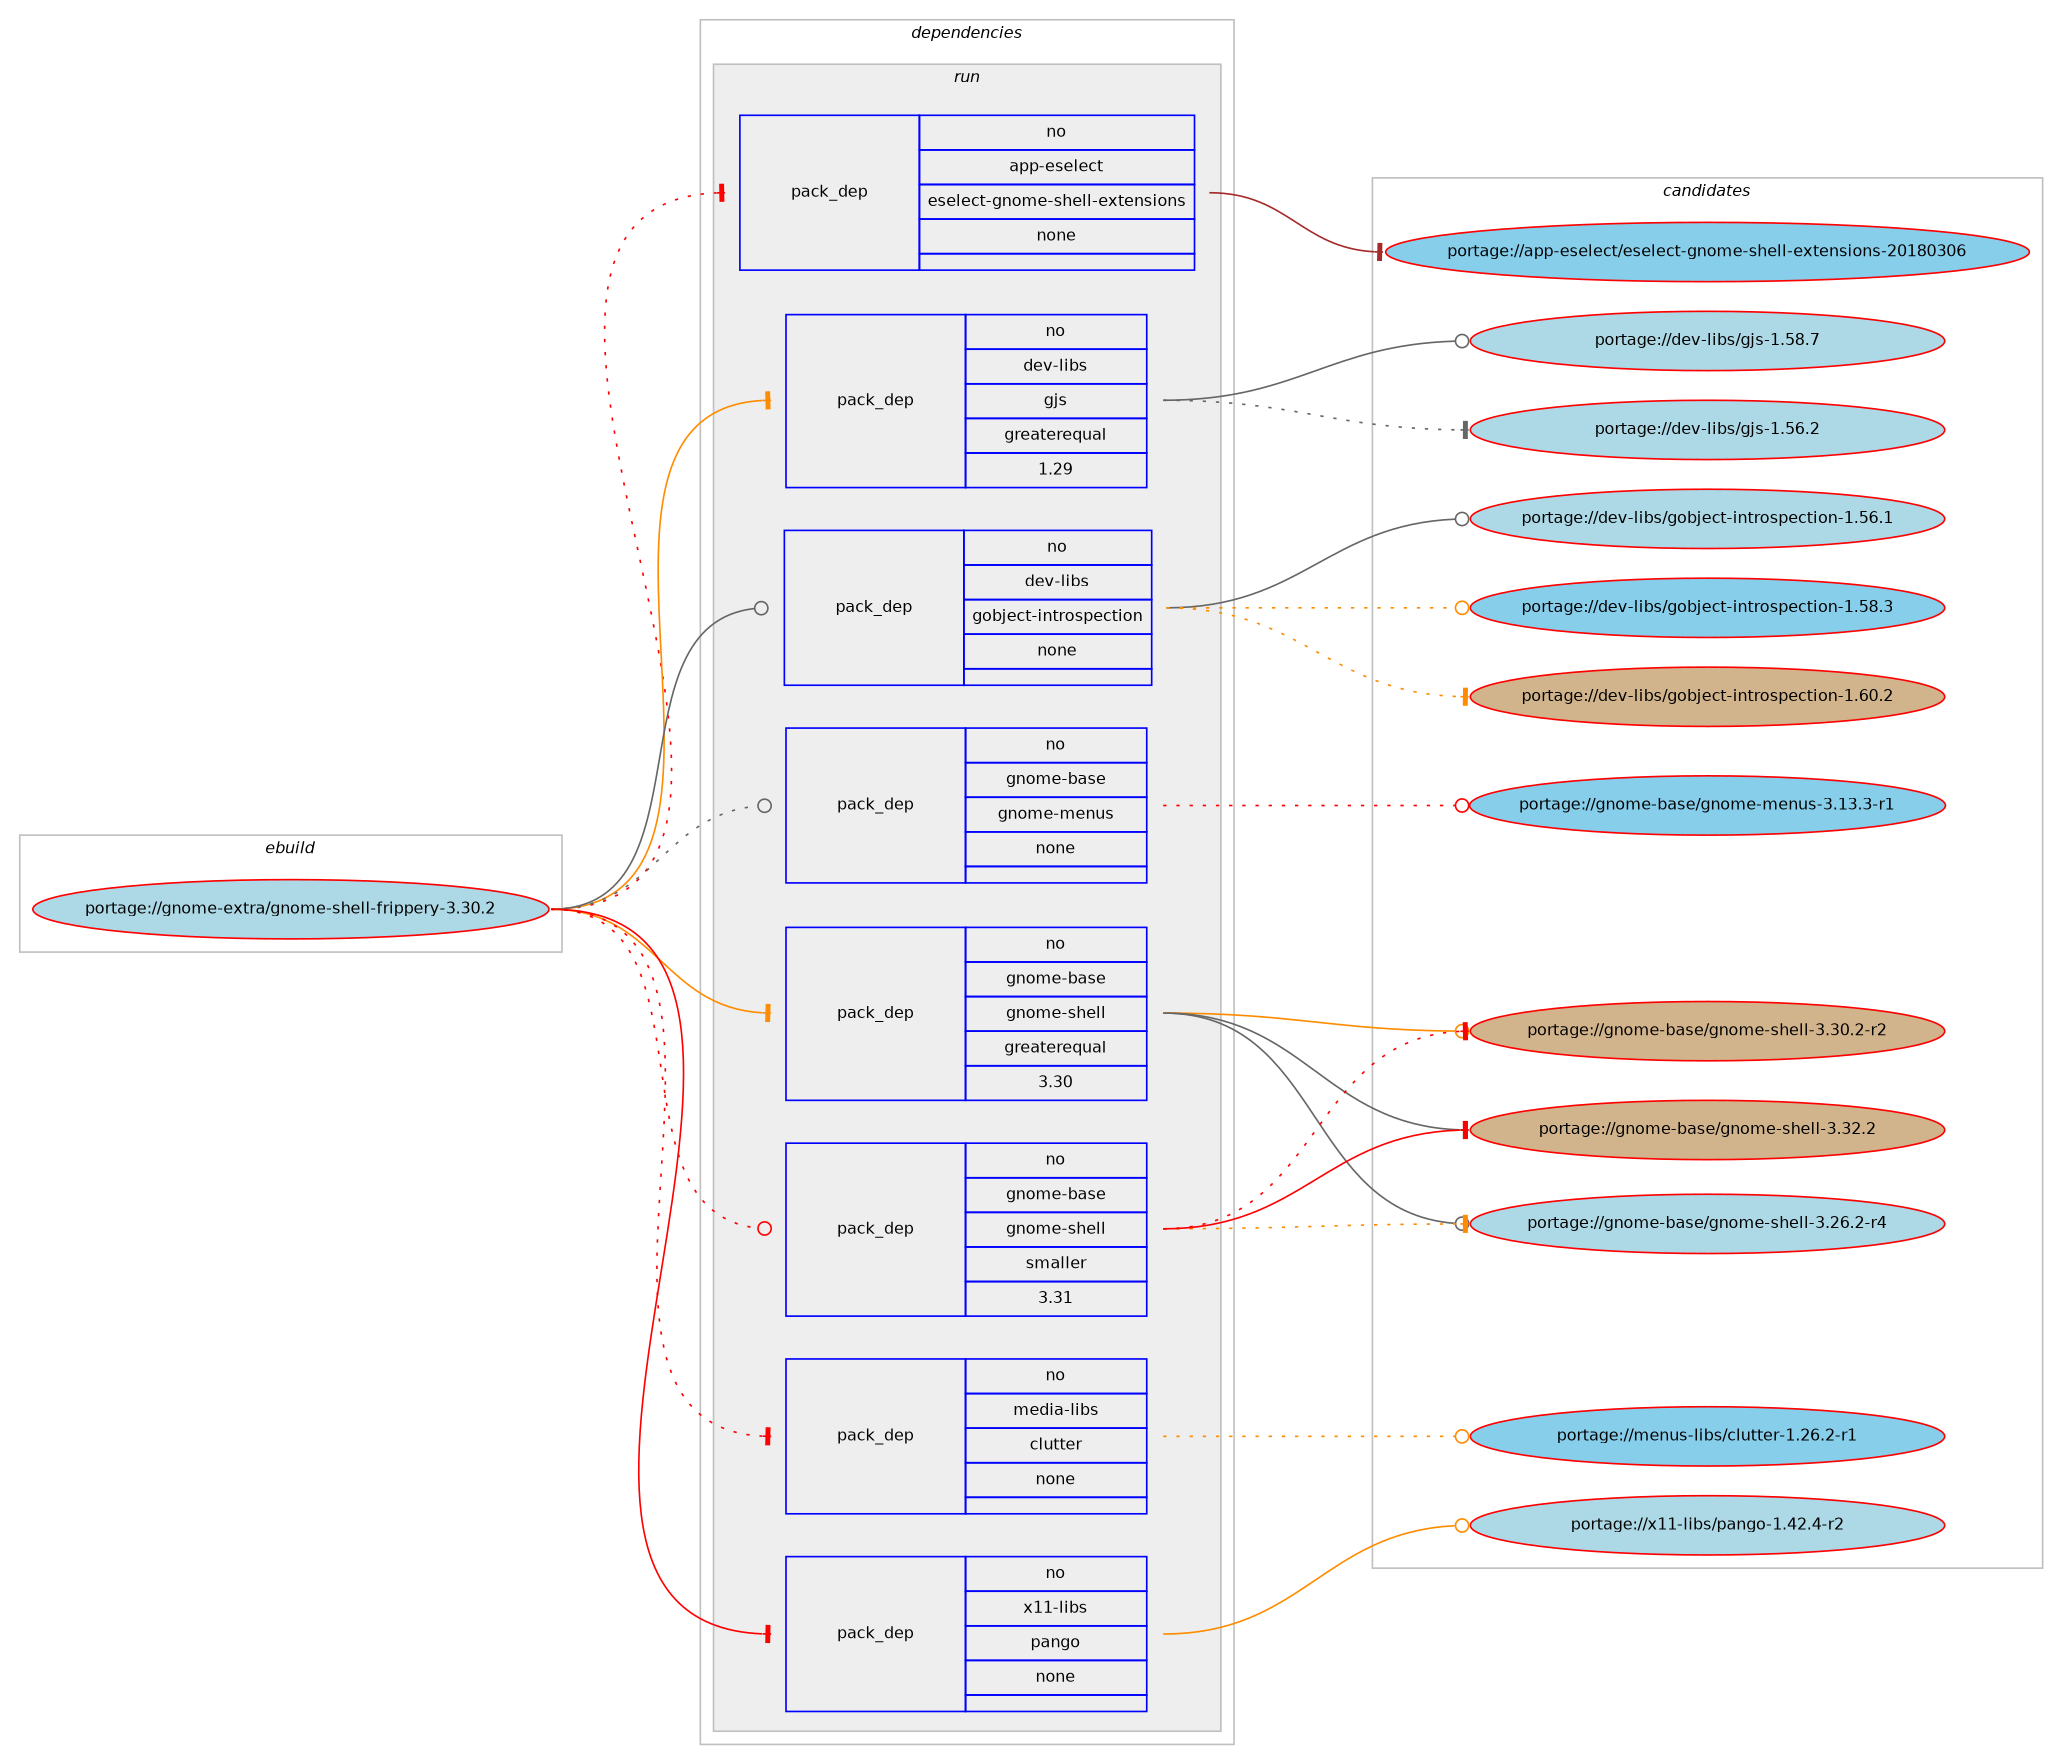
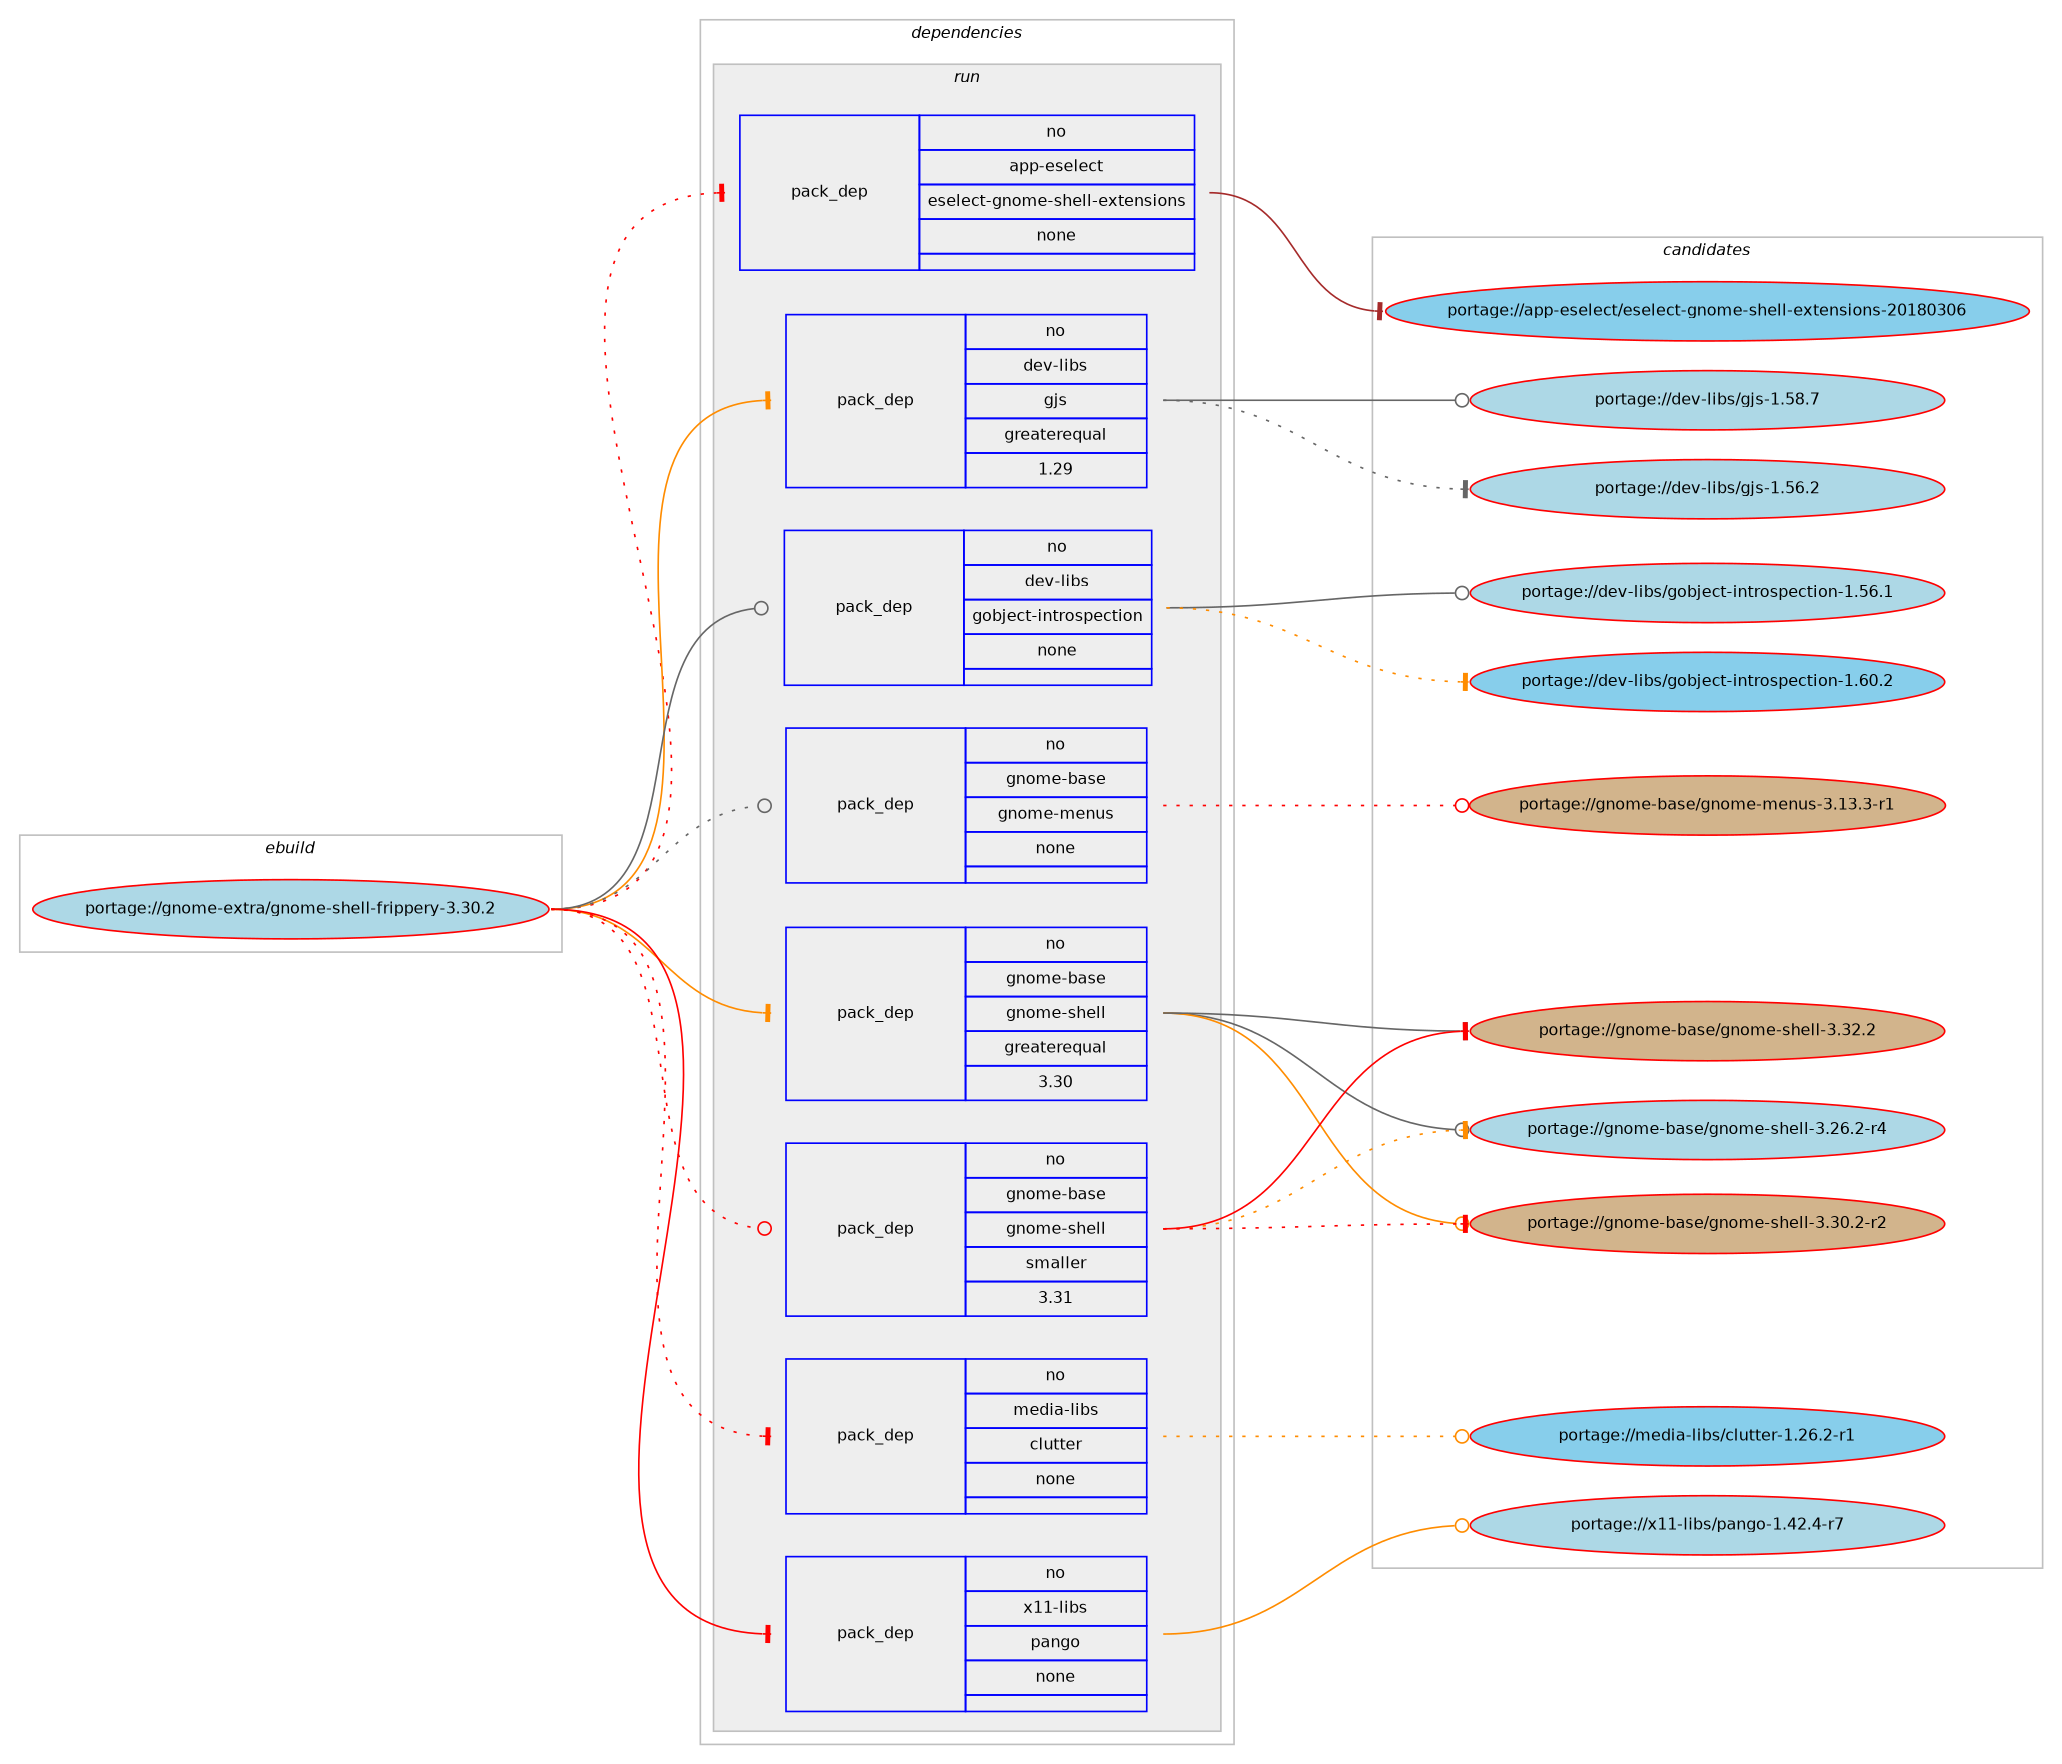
(1708, 608) -> none
(1708, 697) -> (1708, 682)
(1708, 805) -> (1708, 805)
(1708, 1436) -> (1708, 1436)
(1708, 1525) -> (1708, 1525)
